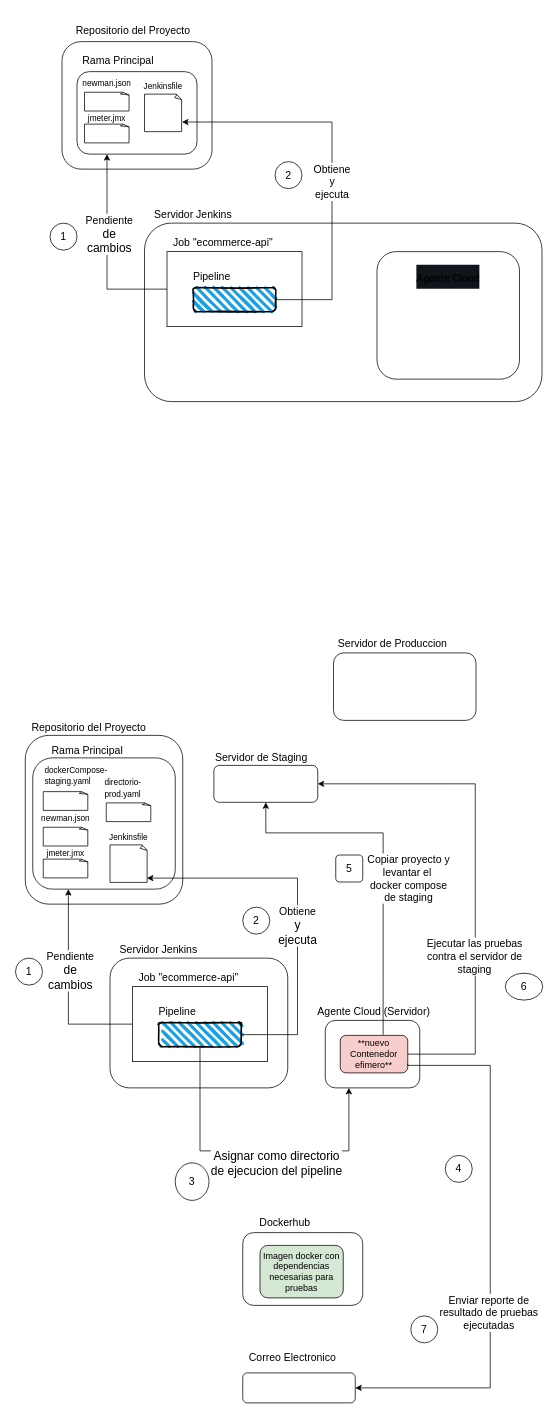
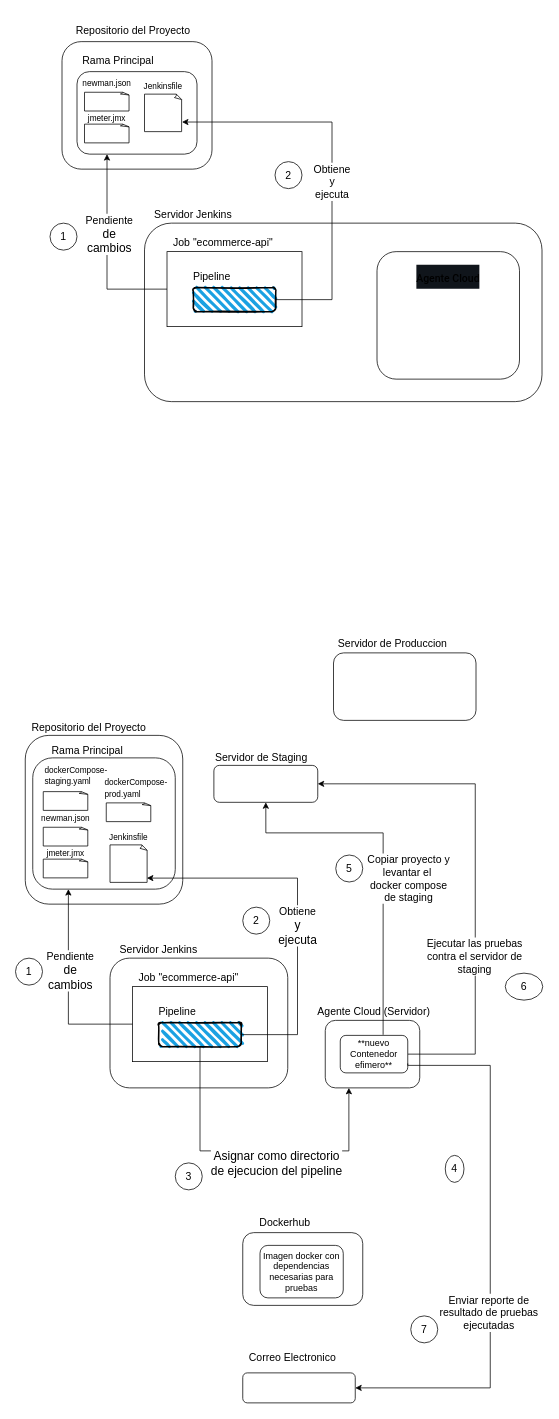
(136, 788) -> (136, 788)
(349, 869) -> (349, 869)
(374, 1054) -> (374, 1054)
(459, 1169) -> (455, 1169)
(192, 1182) -> (189, 1176)
(302, 1272) -> (302, 1272)
